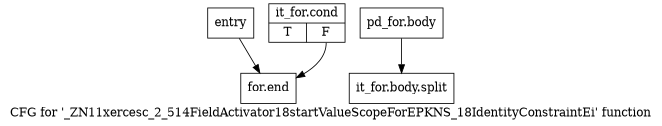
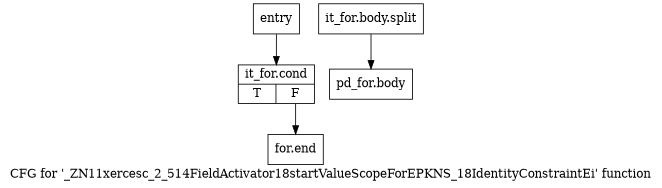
(402, 51) -> (371, 47)
(247, 52) -> (276, 45)
